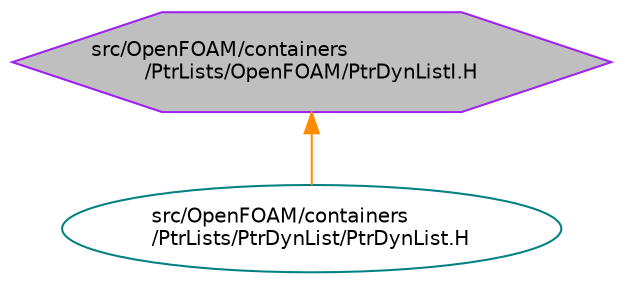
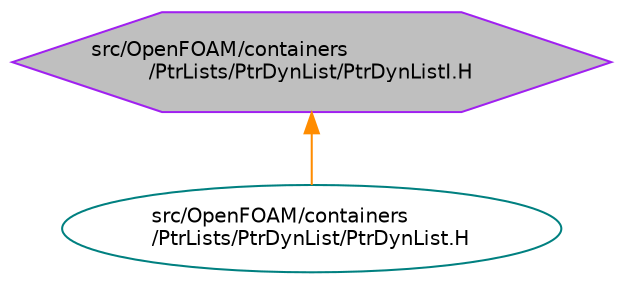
(312, 62) -> (312, 62)
